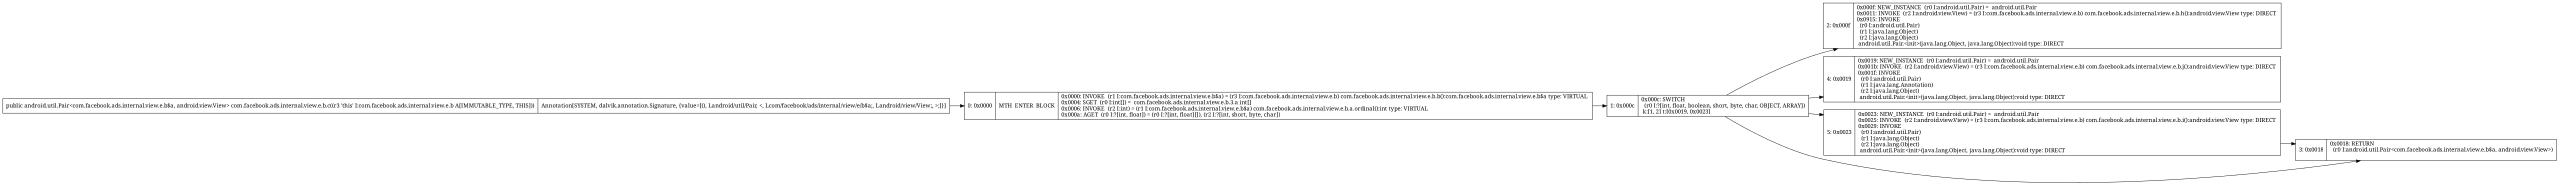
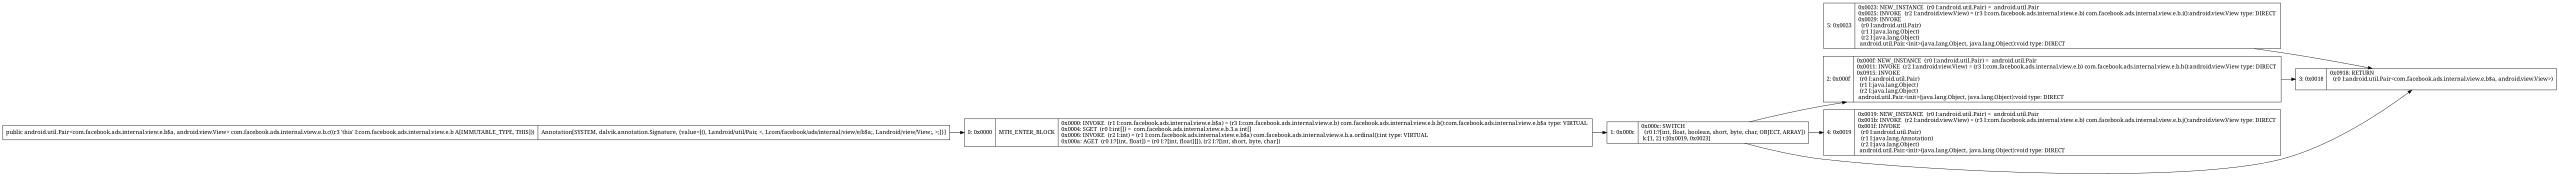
none -> (2286, 79)
(1814, 114) -> none
(2354, 144) -> (2354, 73)
